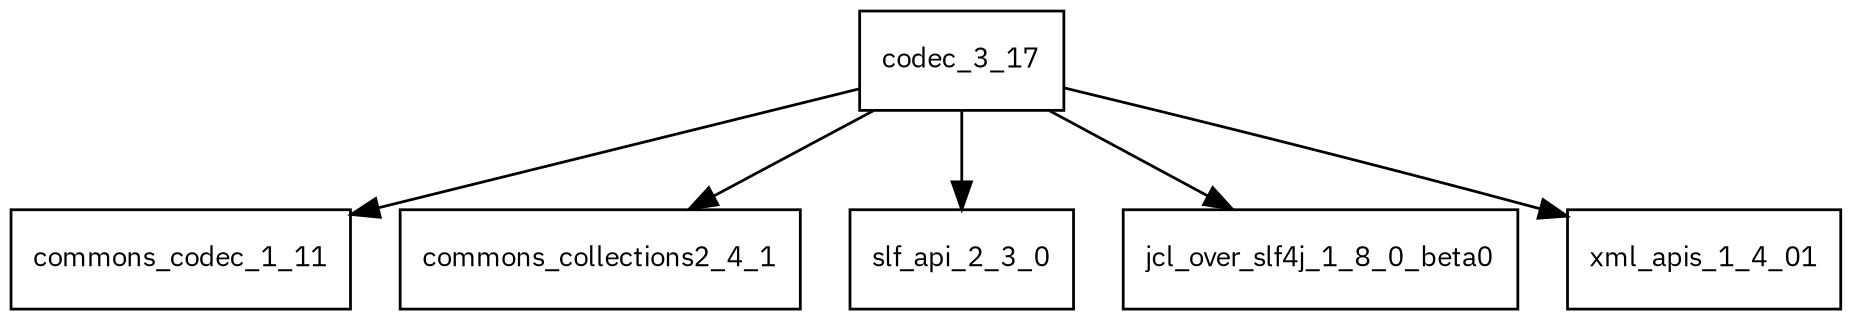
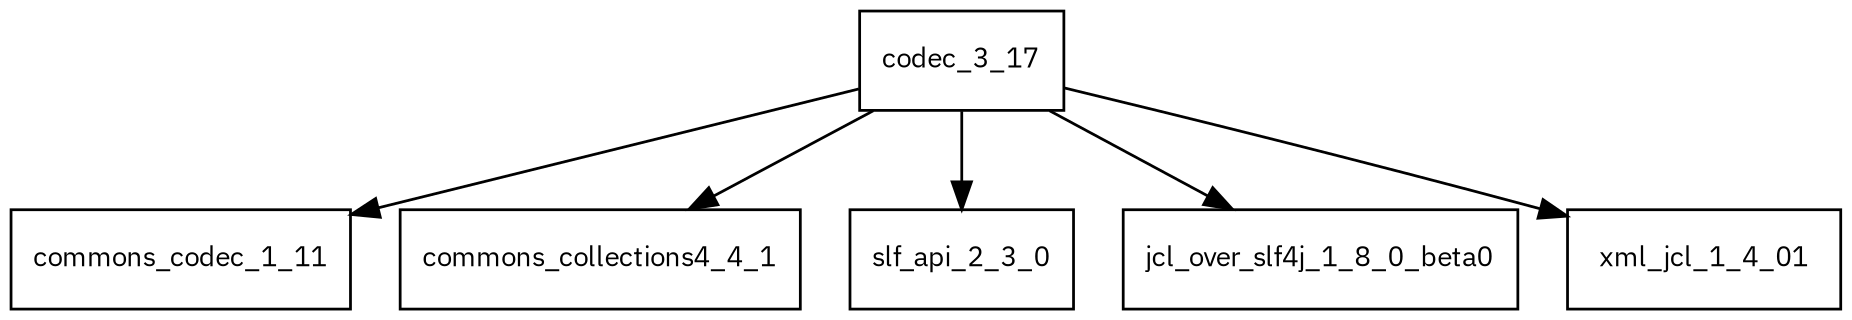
(600, 259) -> (600, 259)
(1704, 259) -> (1704, 259)
